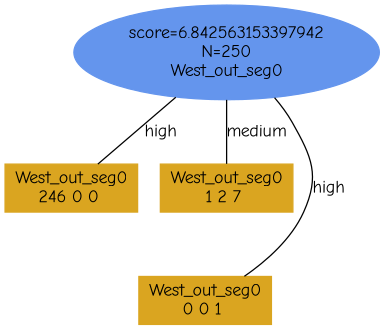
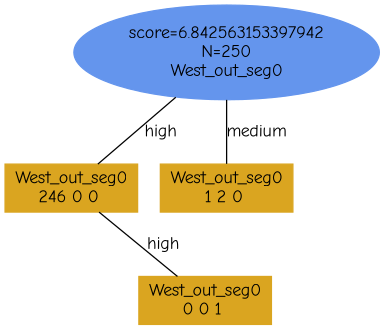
(227, 188) -> (227, 188)
(310, 195) -> (138, 244)
